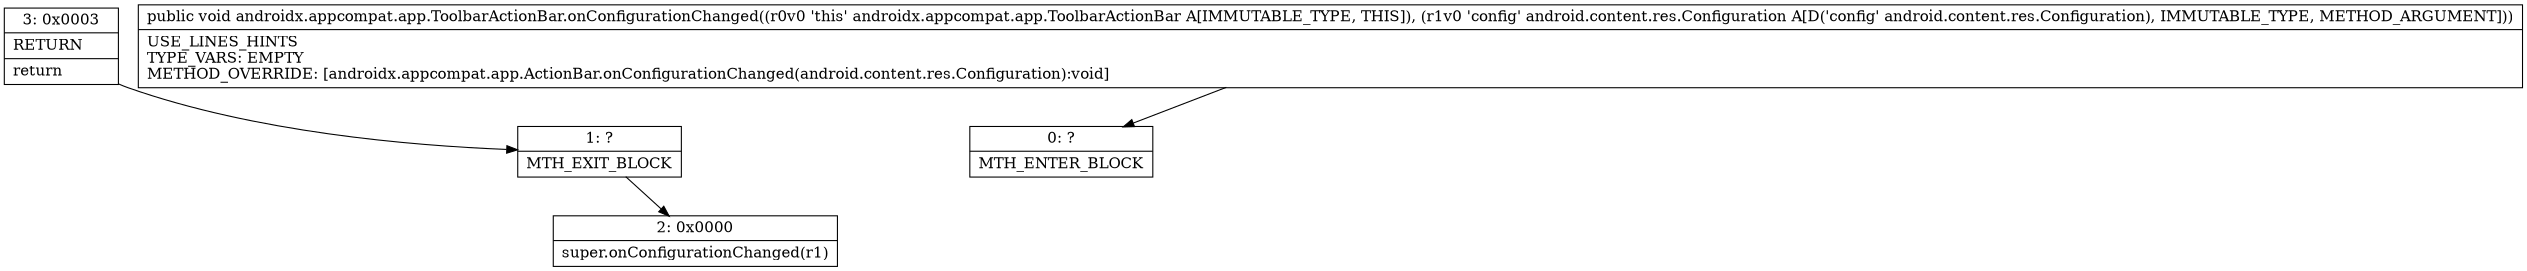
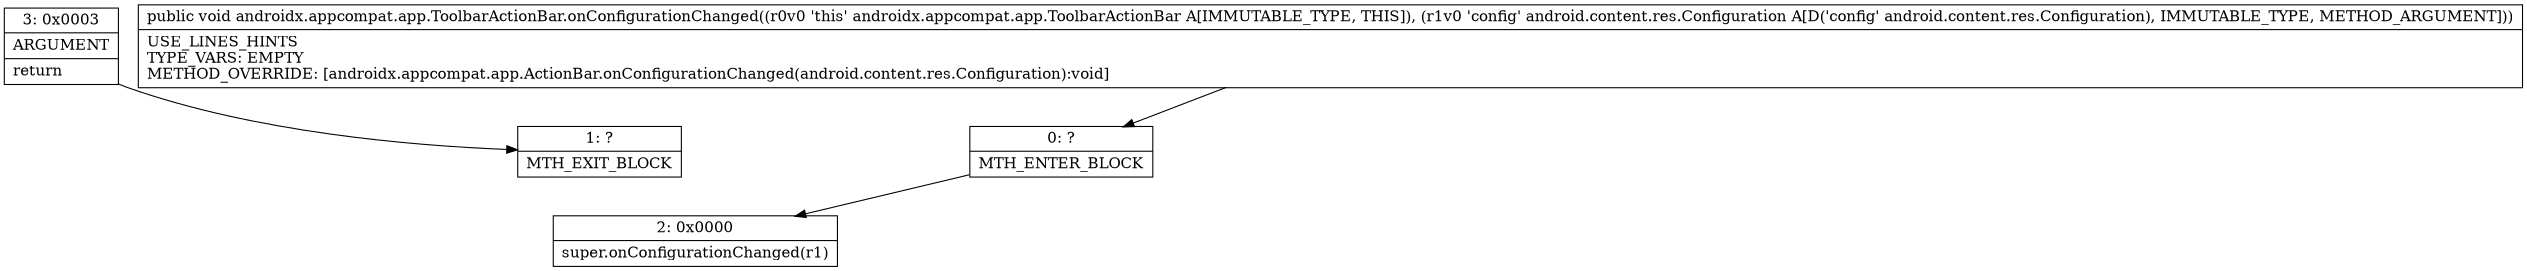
(48, 45) -> (61, 45)
(643, 193) -> (888, 194)
